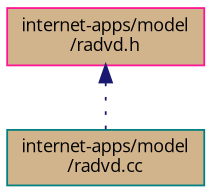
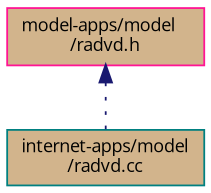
(106, 37) -> (106, 37)
